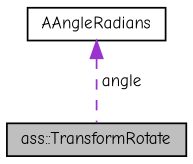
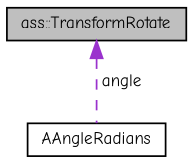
(97, 91) -> (97, 91)
